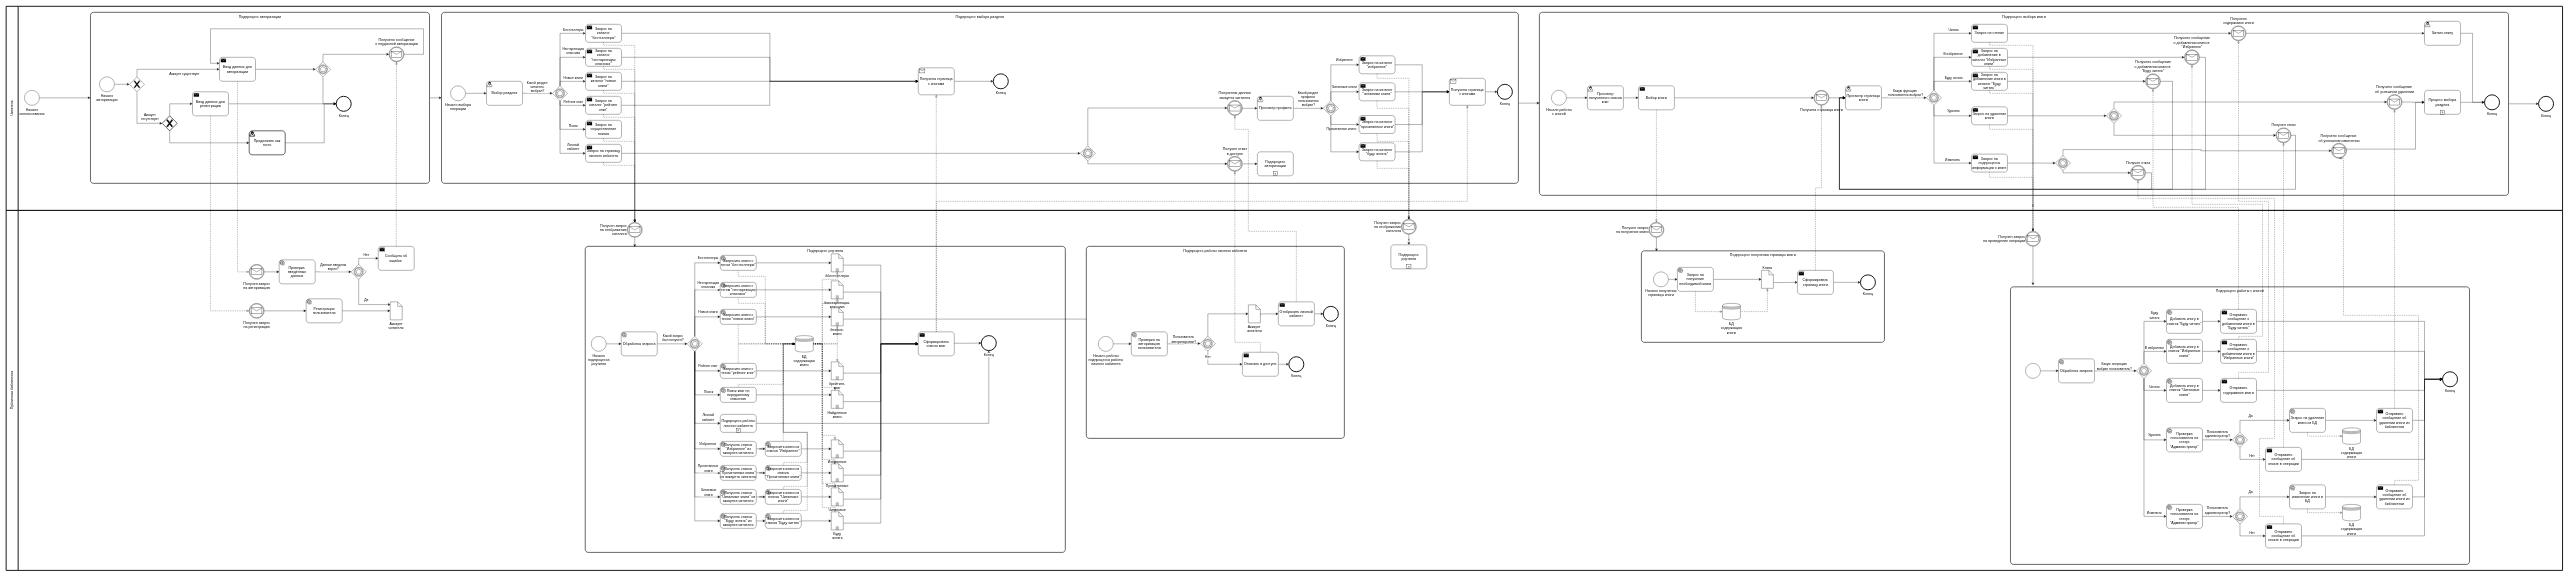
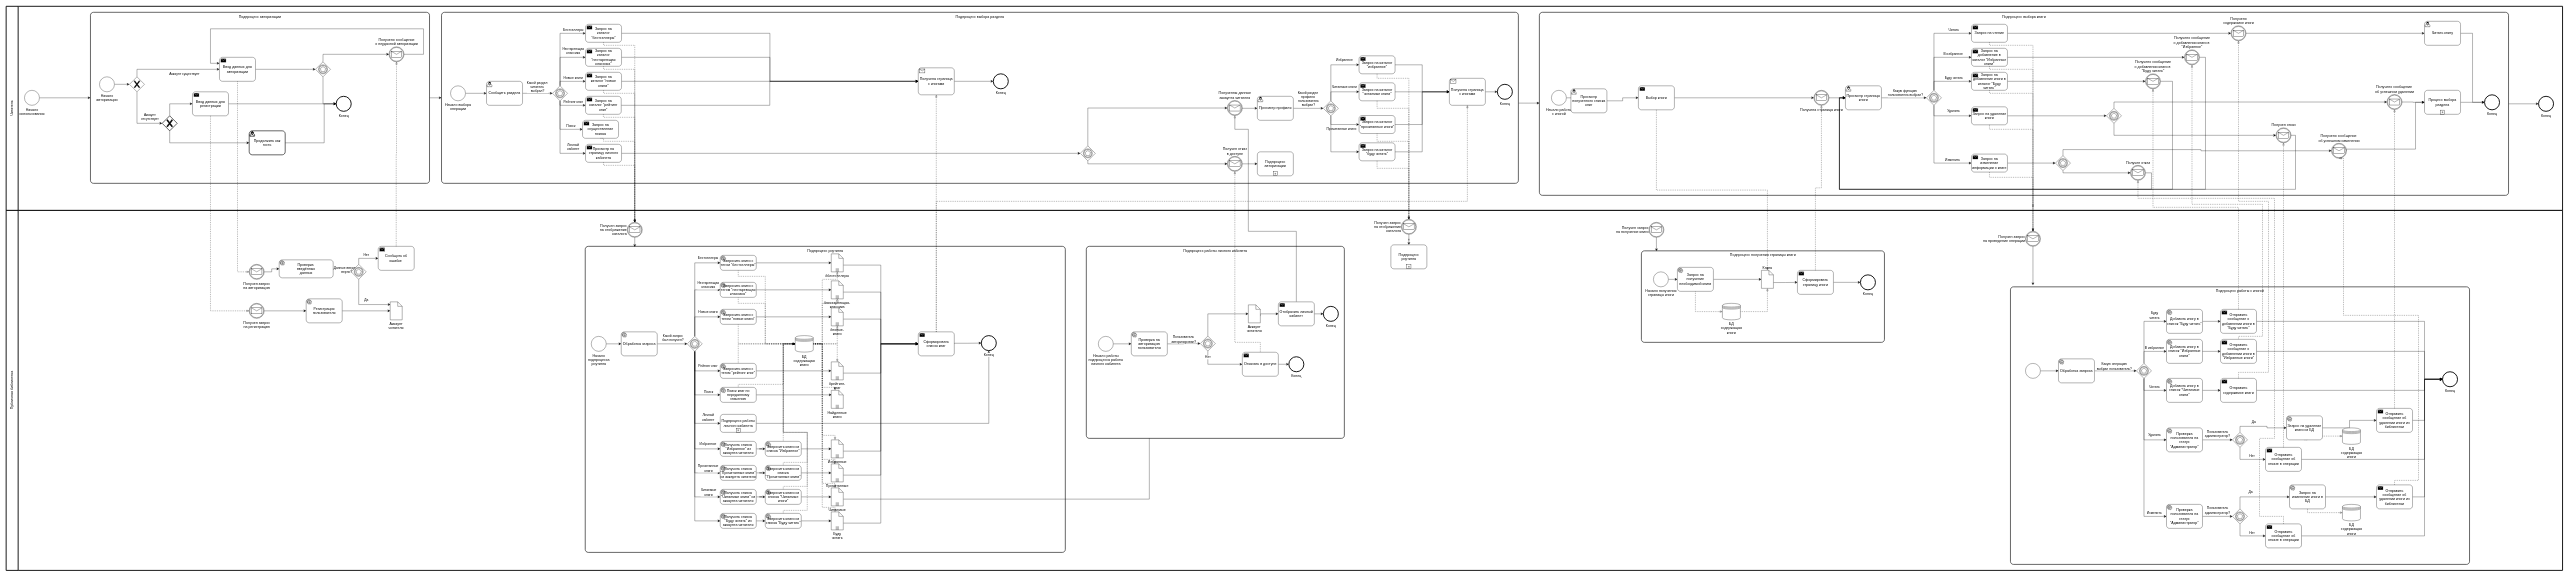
(504, 93) -> (504, 93)
(1605, 98) -> (1589, 101)
(603, 129) -> (600, 129)
(603, 153) -> (603, 153)
(1989, 163) -> (1989, 163)
(1656, 208) -> (1767, 233)
(1248, 226) -> (1248, 226)
(297, 272) -> (306, 269)
(980, 319) -> (878, 319)
(860, 401) -> none
(2307, 420) -> (2304, 428)
(878, 499) -> (1043, 499)
